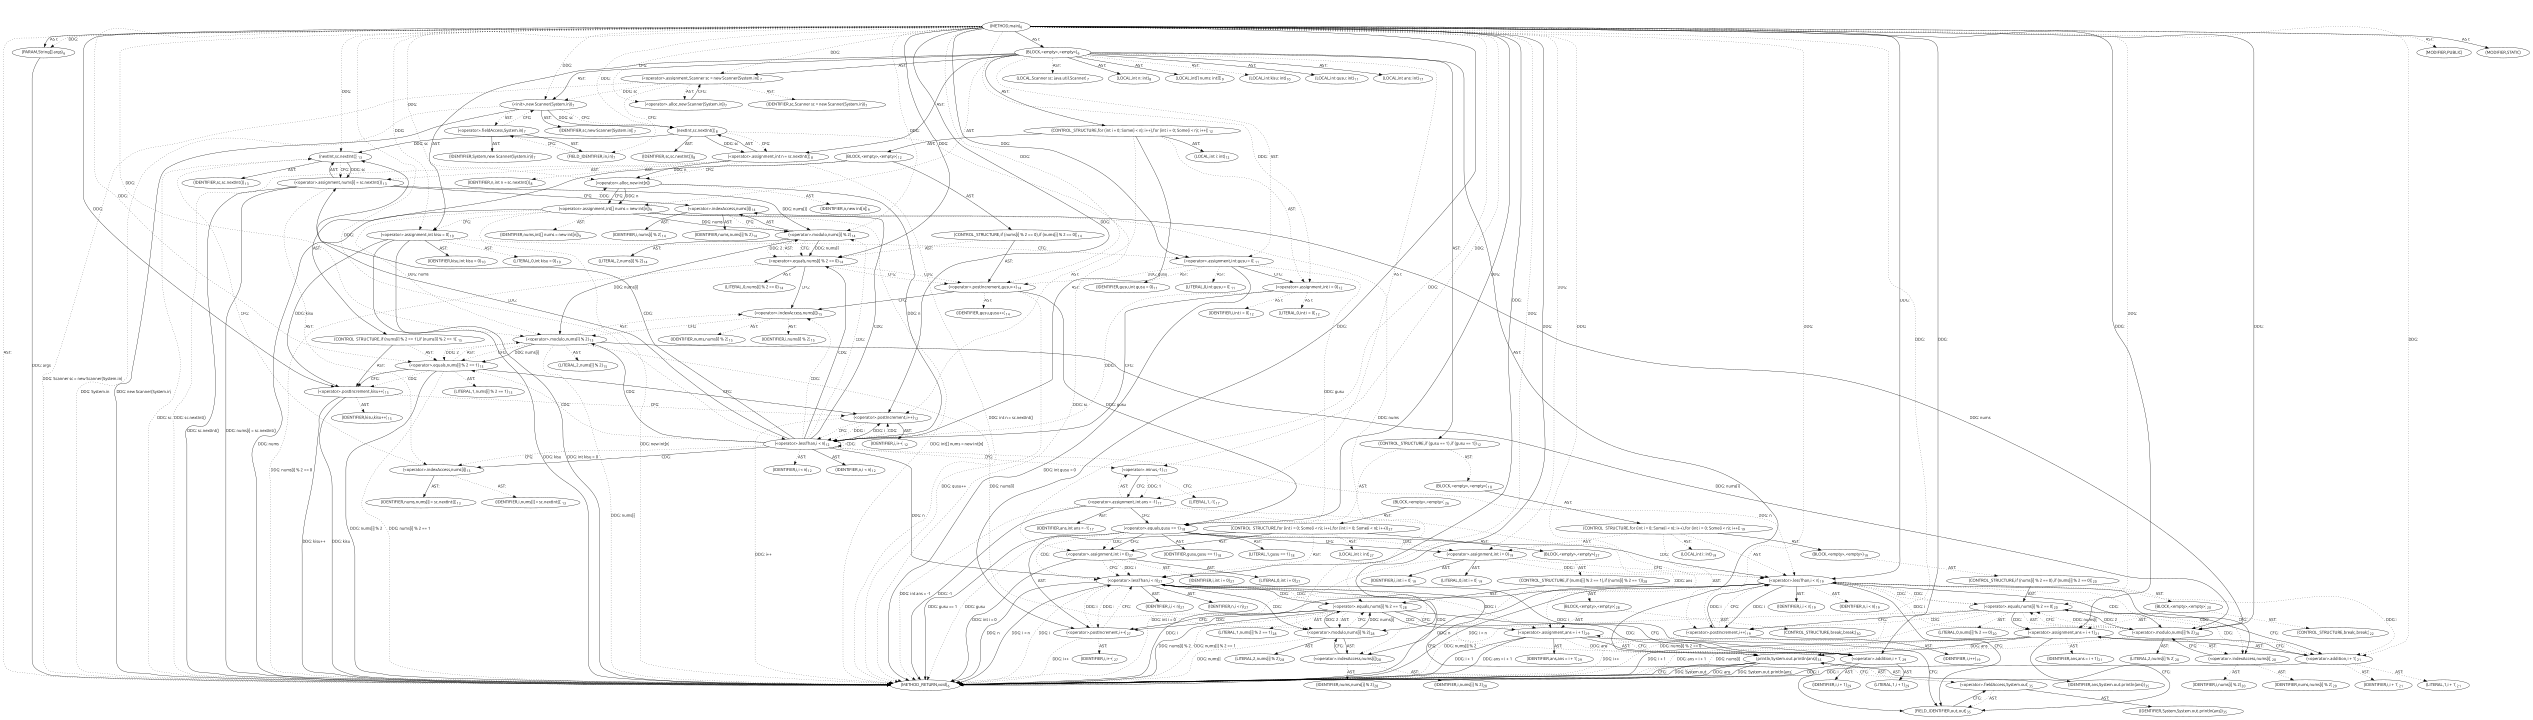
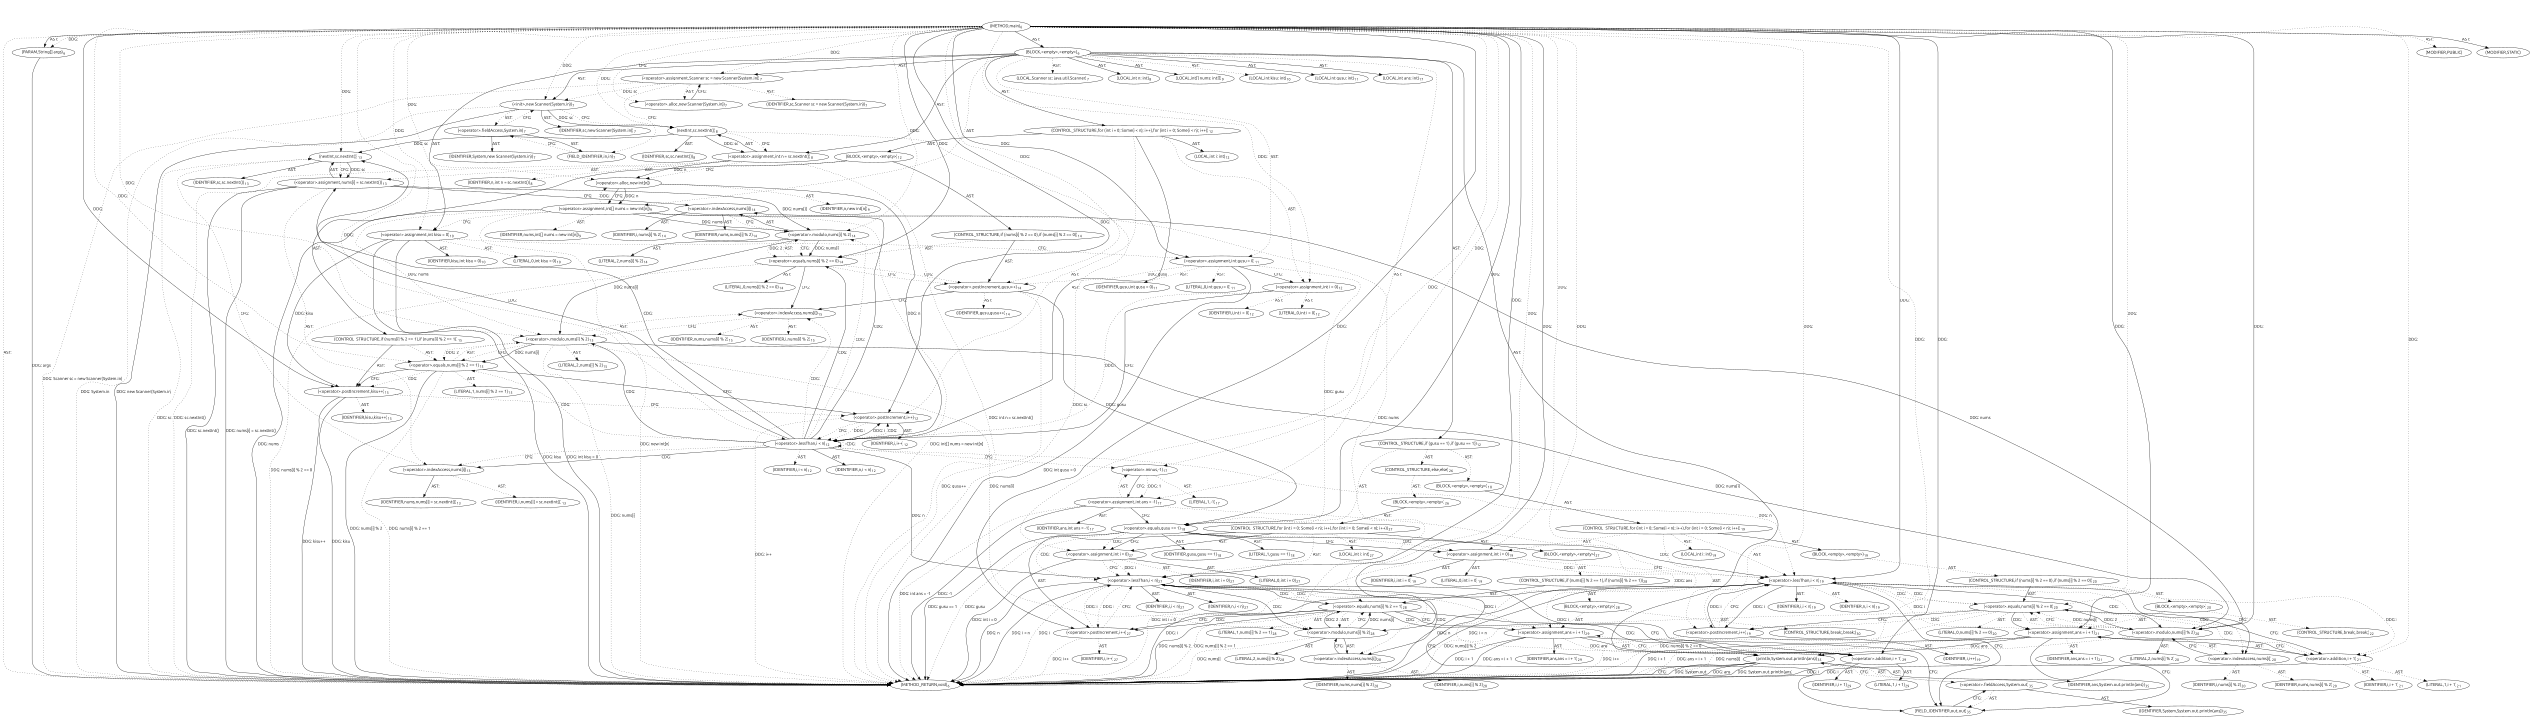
none -> (1419, 470)
(1188, 486) -> (1188, 486)
